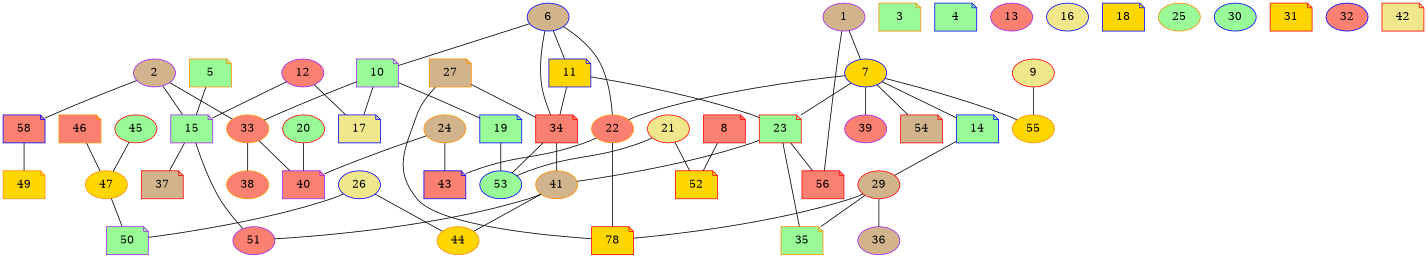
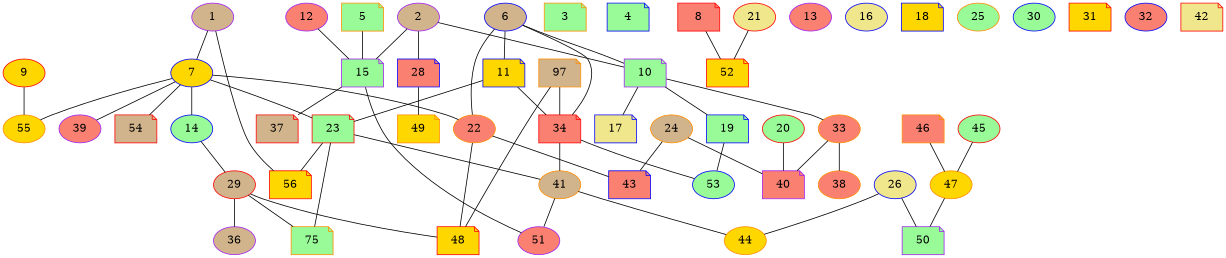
(450, 73) -> (560, 73)
(1033, 73) -> (24, 73)
(196, 98) -> (531, 45)
(330, 100) -> none
(24, 129) -> (418, 73)
(977, 129) -> (192, 129)
(585, 157) -> none
(823, 185) -> (290, 185)
(613, 241) -> (458, 241)
(802, 241) -> (312, 241)
